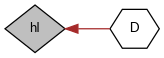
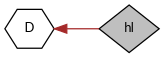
(94, 29) -> (83, 29)
